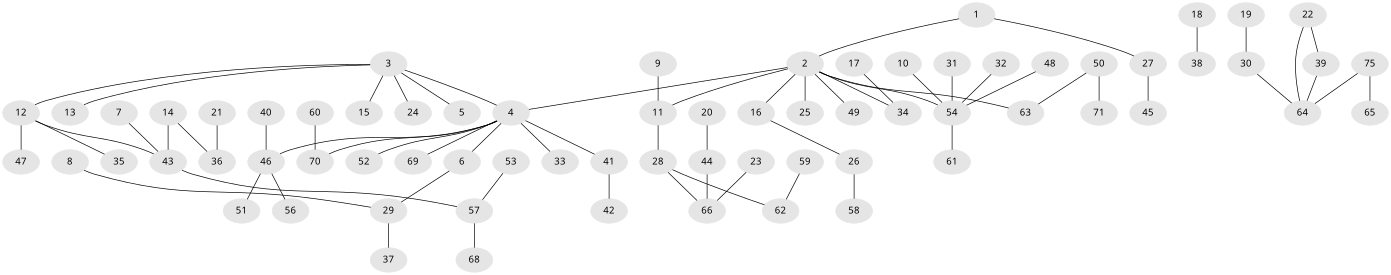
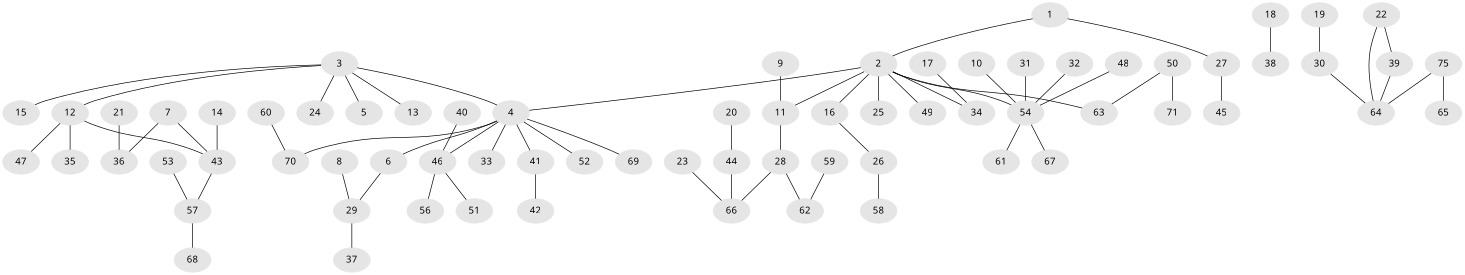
(193, 137) -> (147, 134)
none -> (1050, 162)
